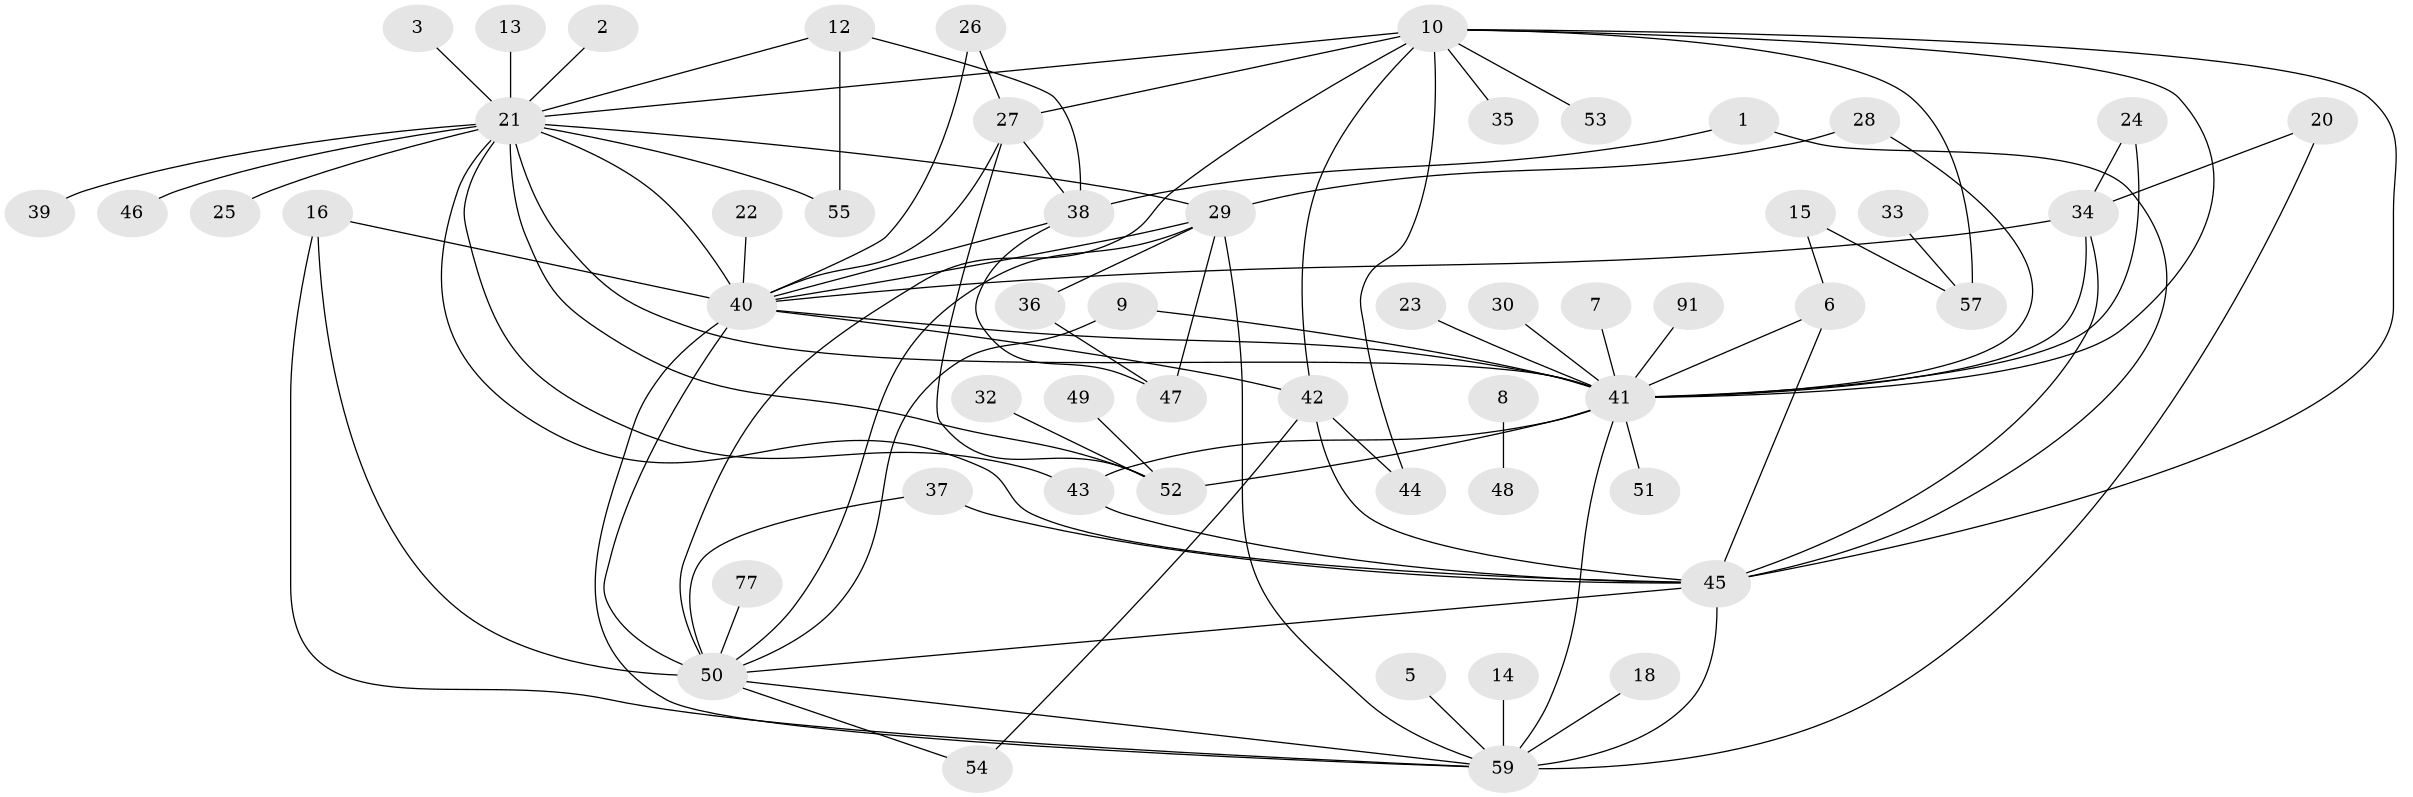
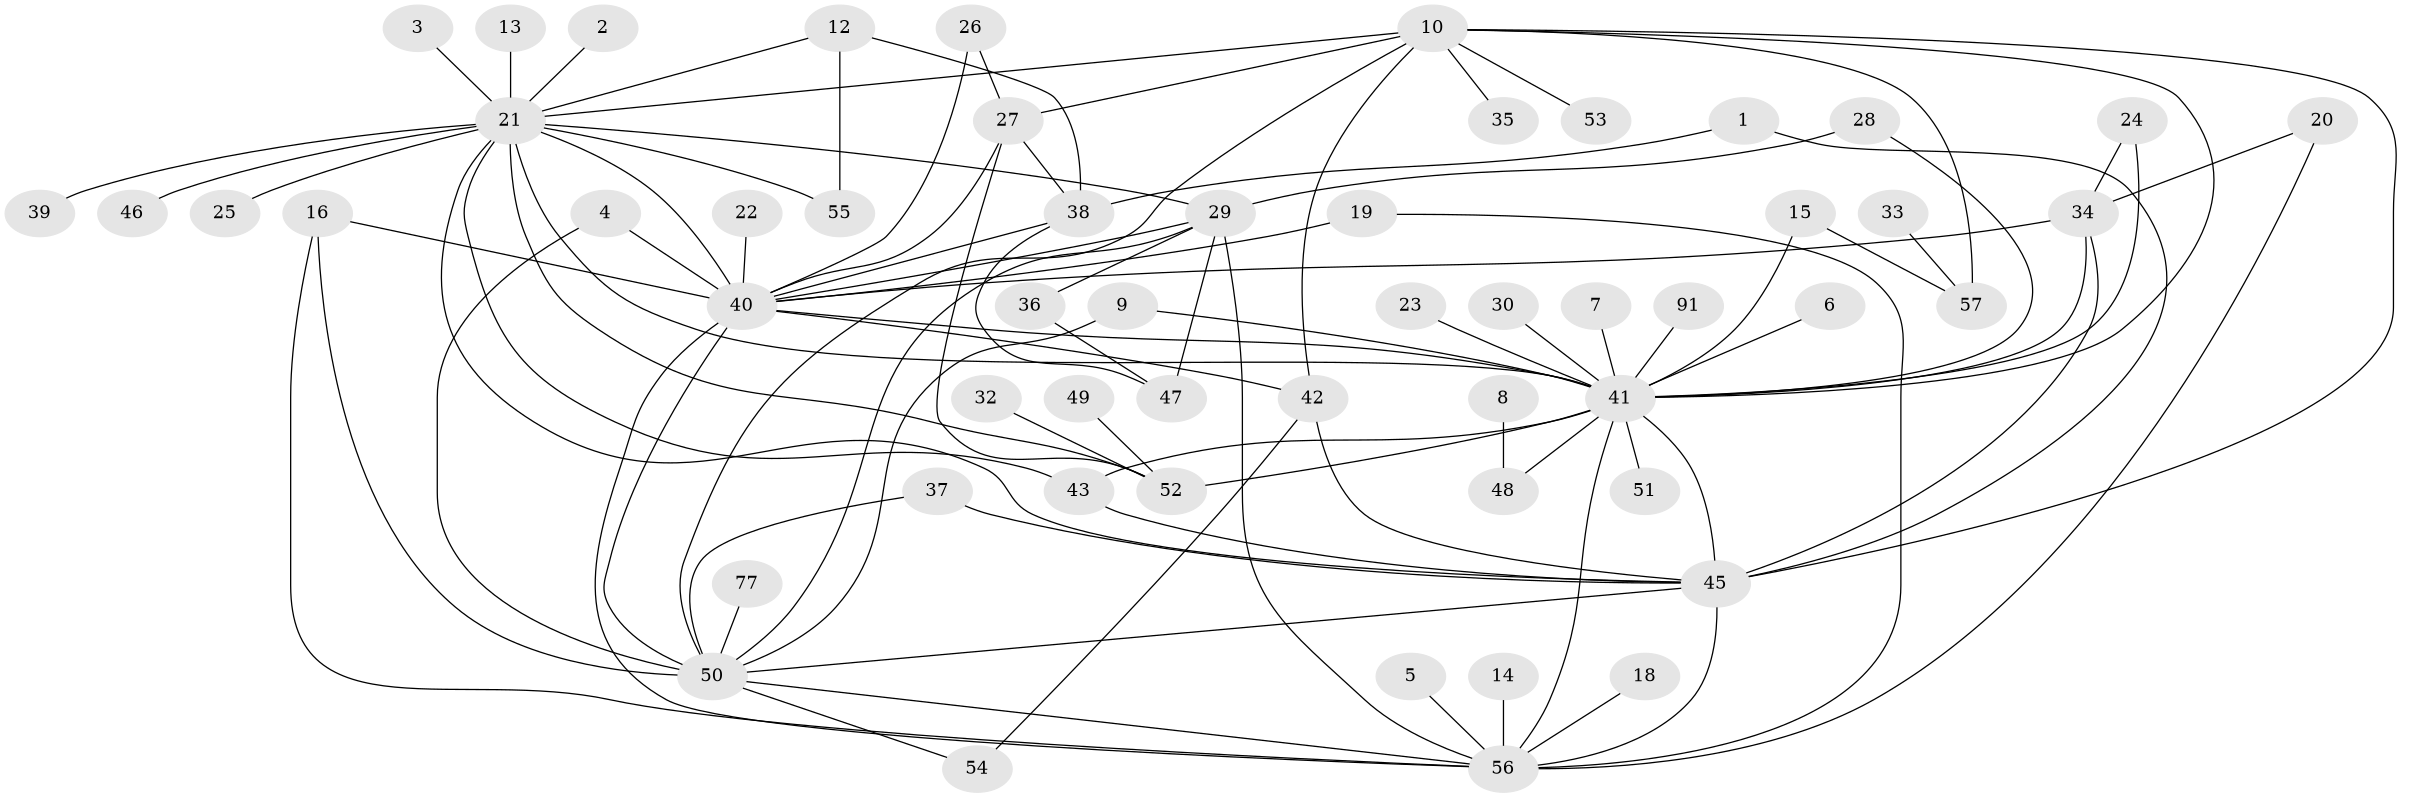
none -> (606, 213)
none -> (1362, 213)
(1815, 260) -> (1737, 327)
none -> (1562, 445)
(1773, 445) -> (1697, 479)
(1411, 491) -> none
(1503, 769) -> (1503, 769)
